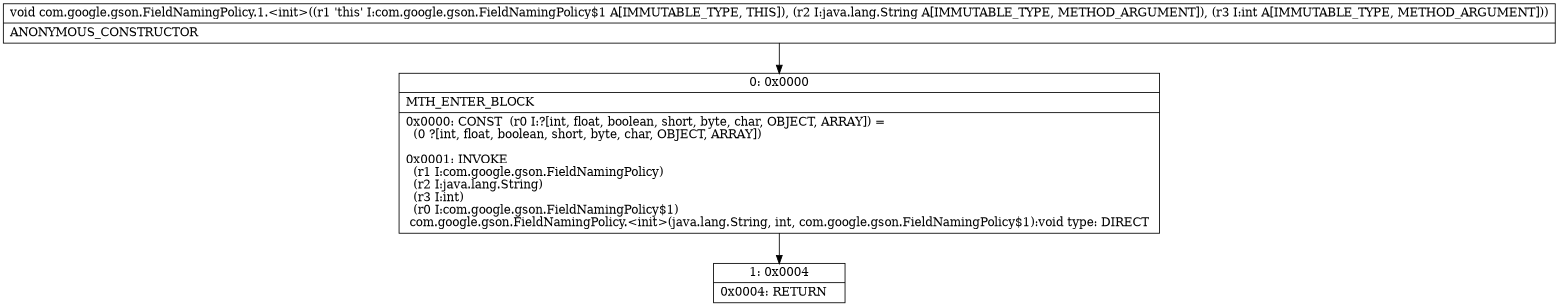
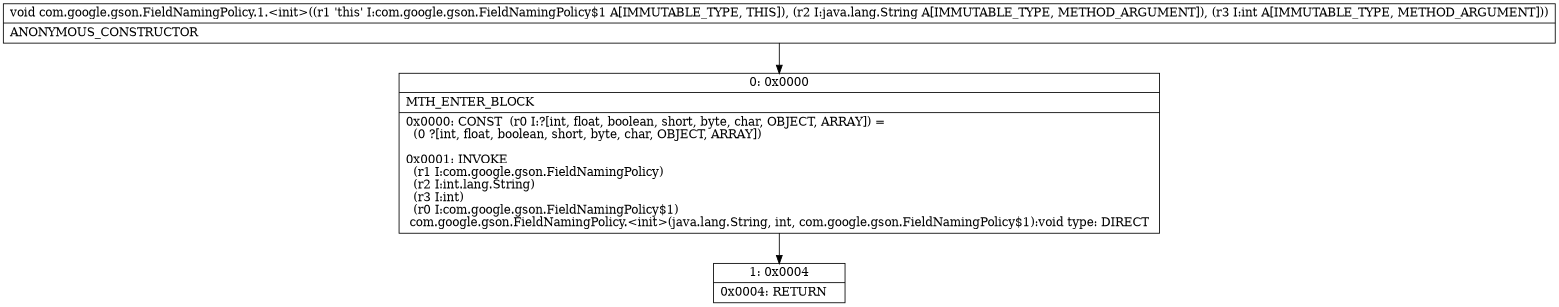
(474, 185) -> (470, 185)
